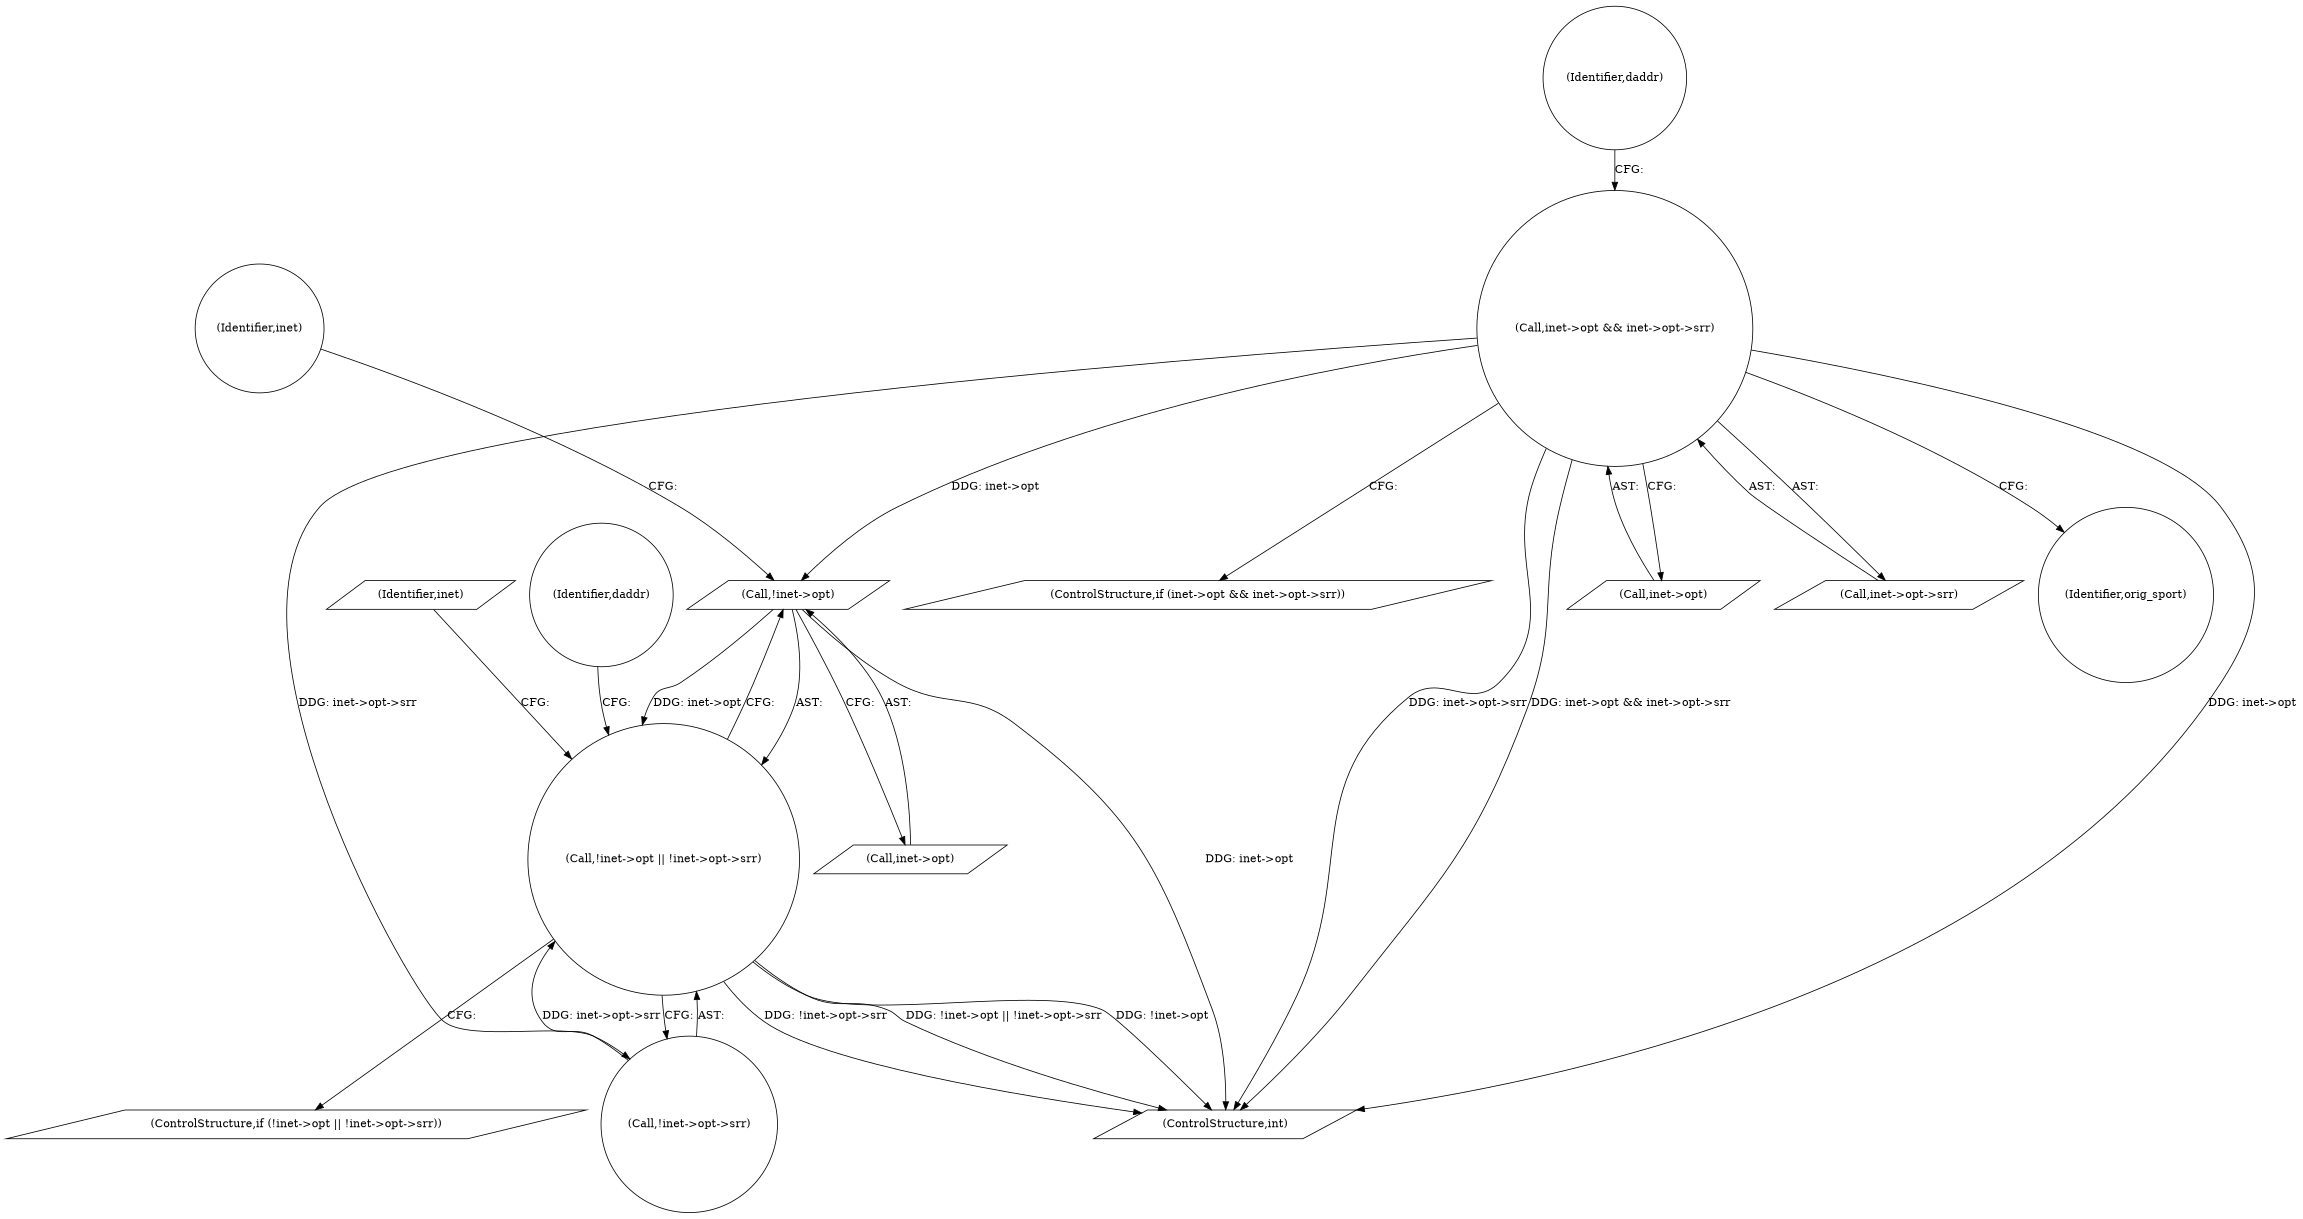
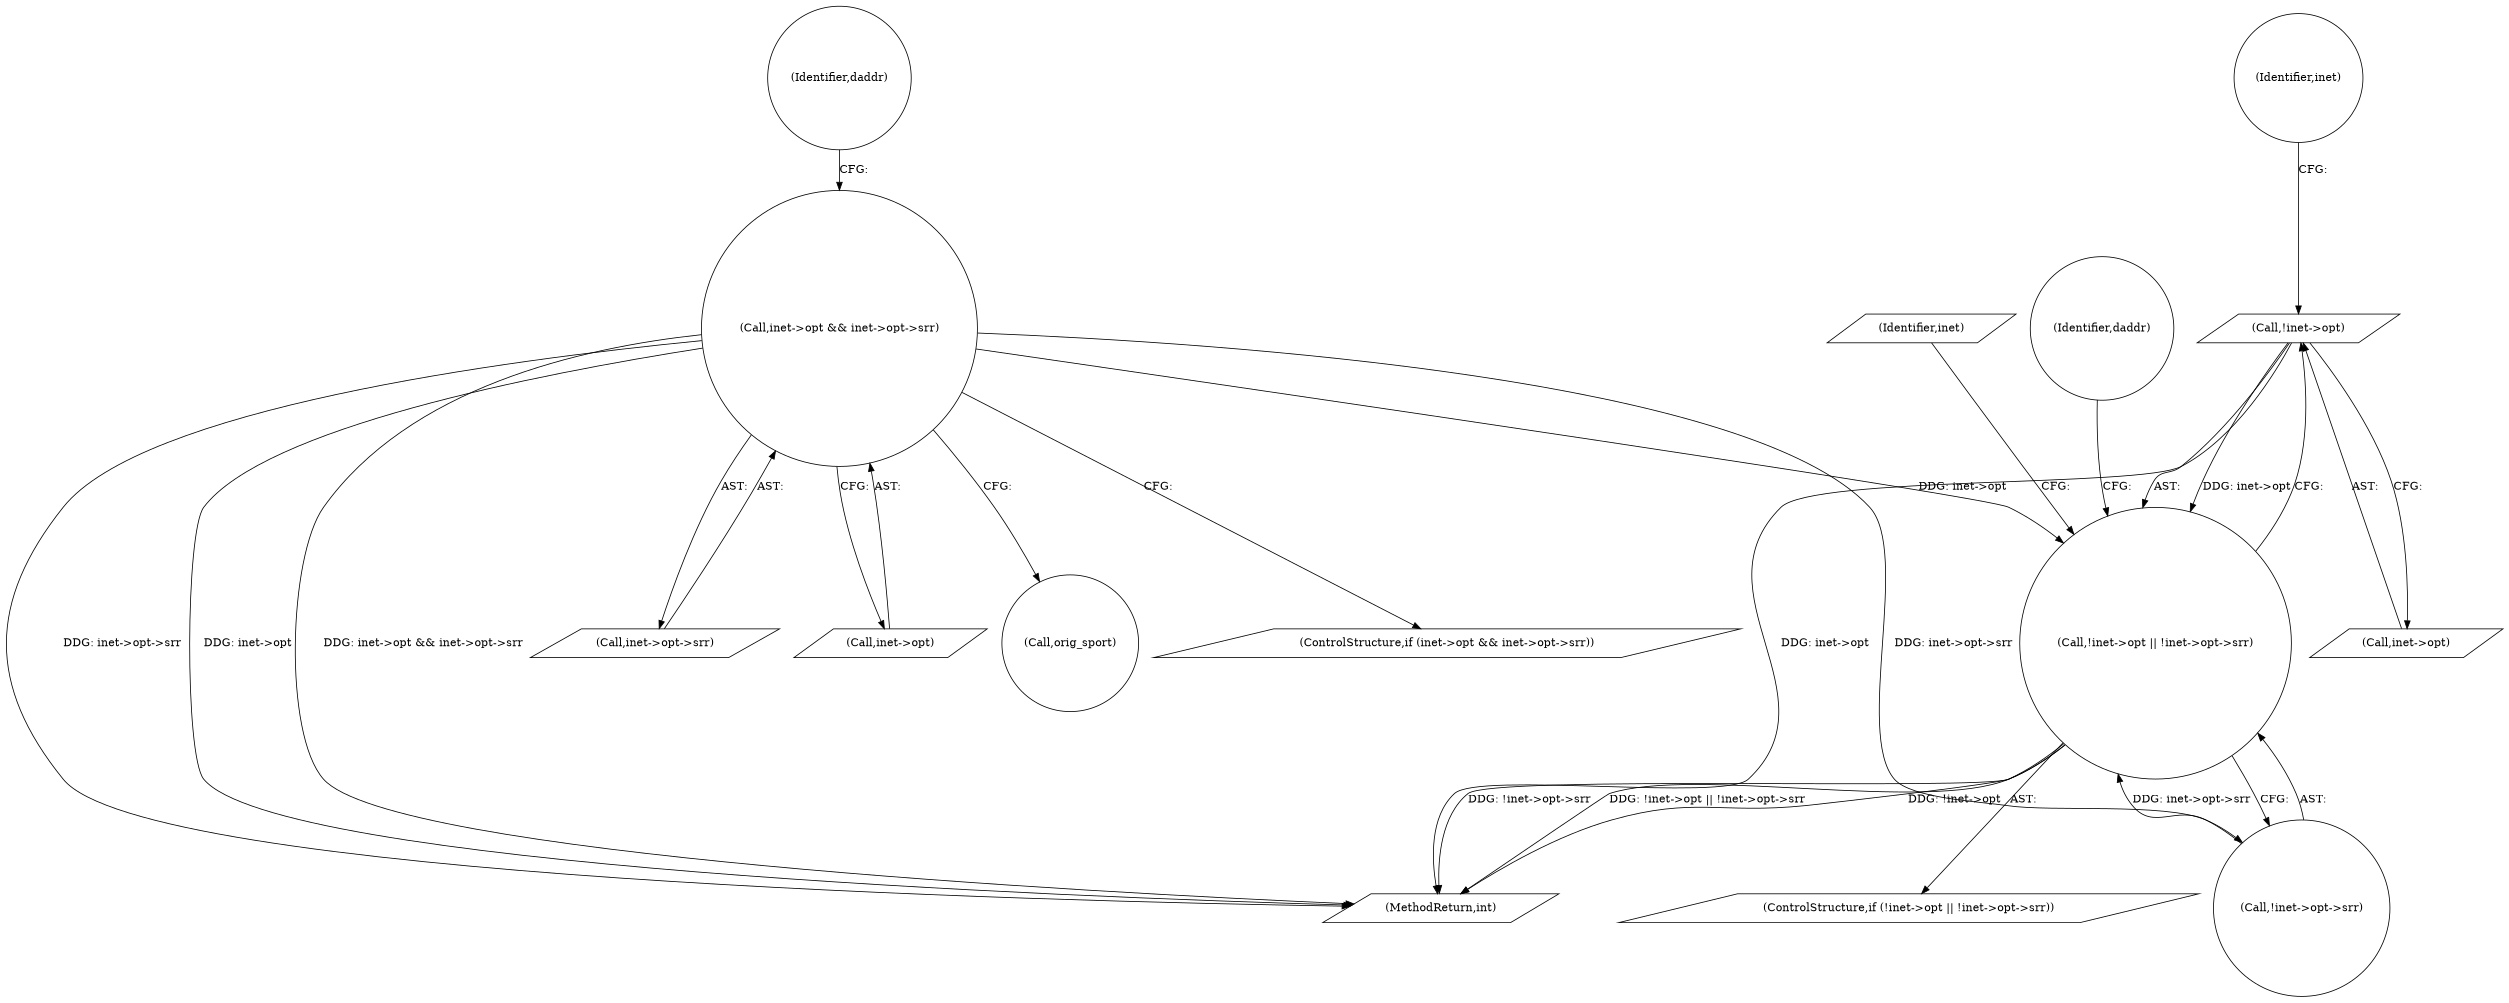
(1127, 420) -> (1521, 429)
(2126, 595) -> (1070, 643)
(464, 1016) -> (2025, 800)
(1225, 1124) -> (1441, 908)
